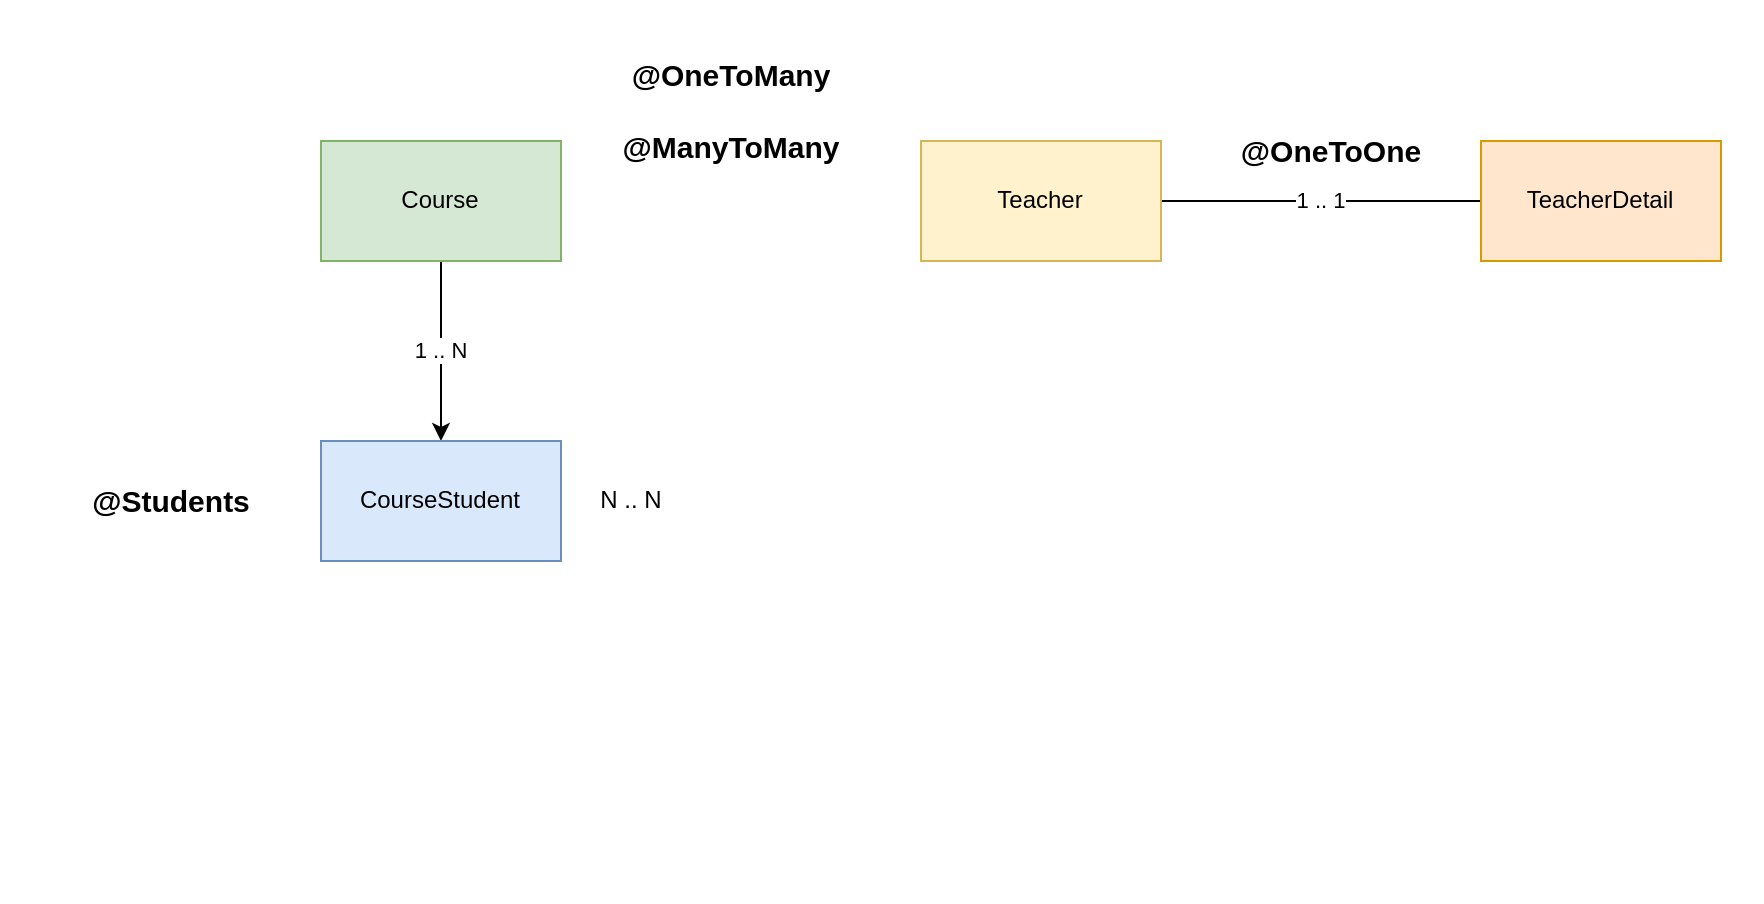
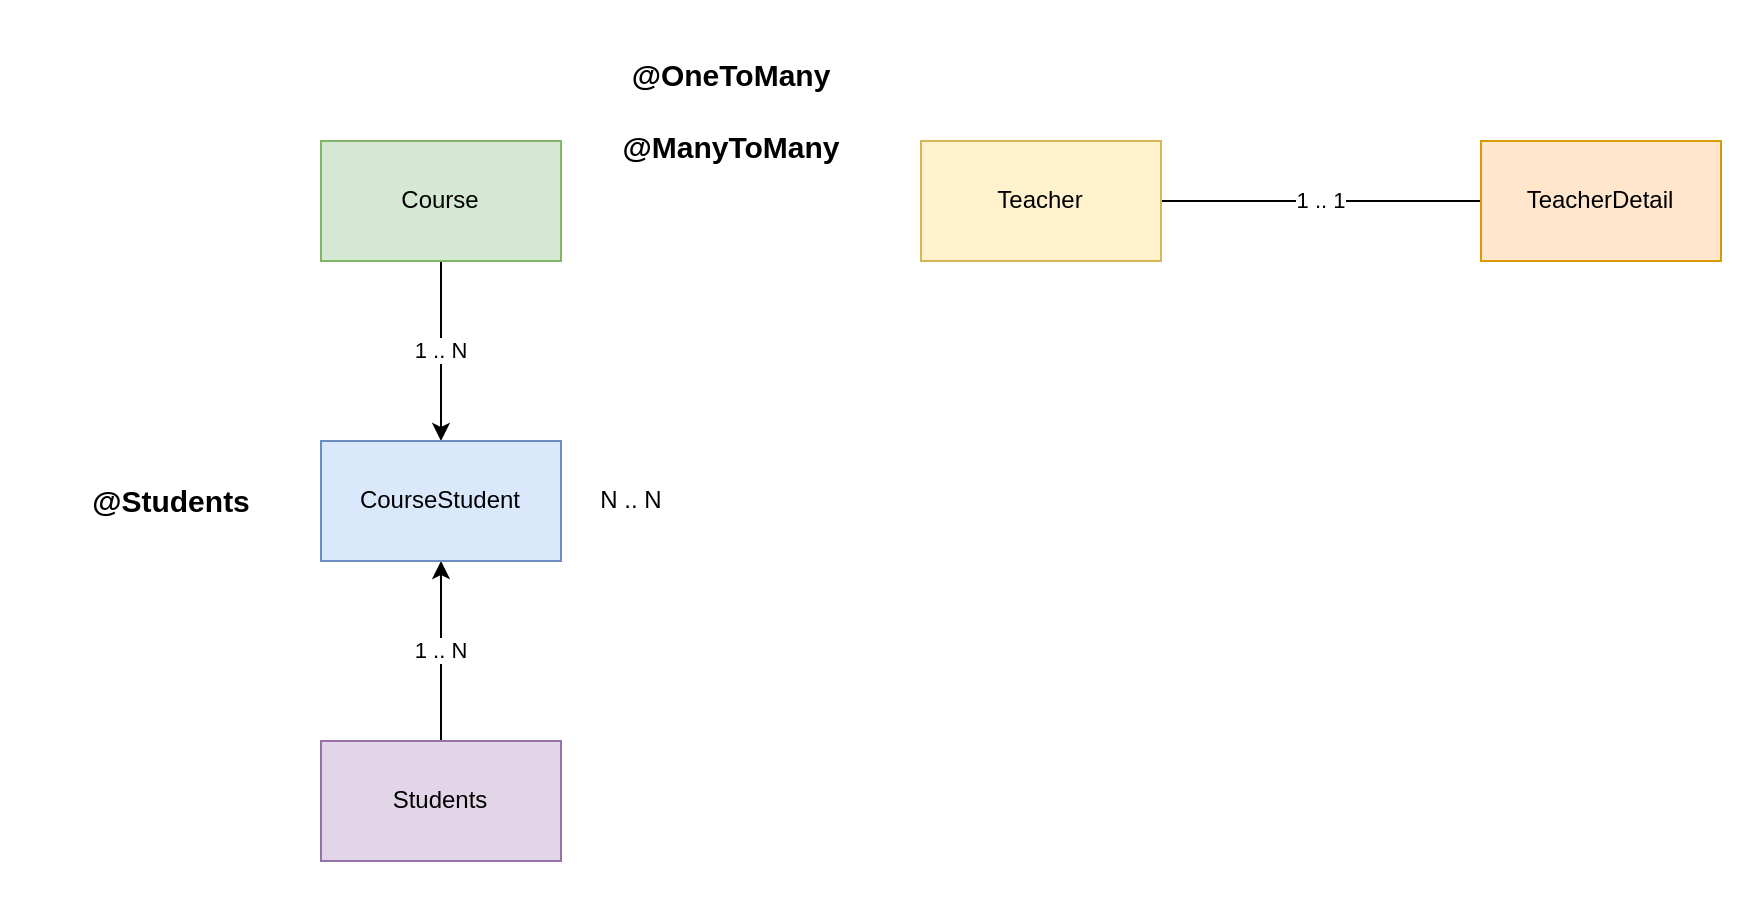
(1331, 151) -> none
none -> (441, 698)
none -> (441, 801)
